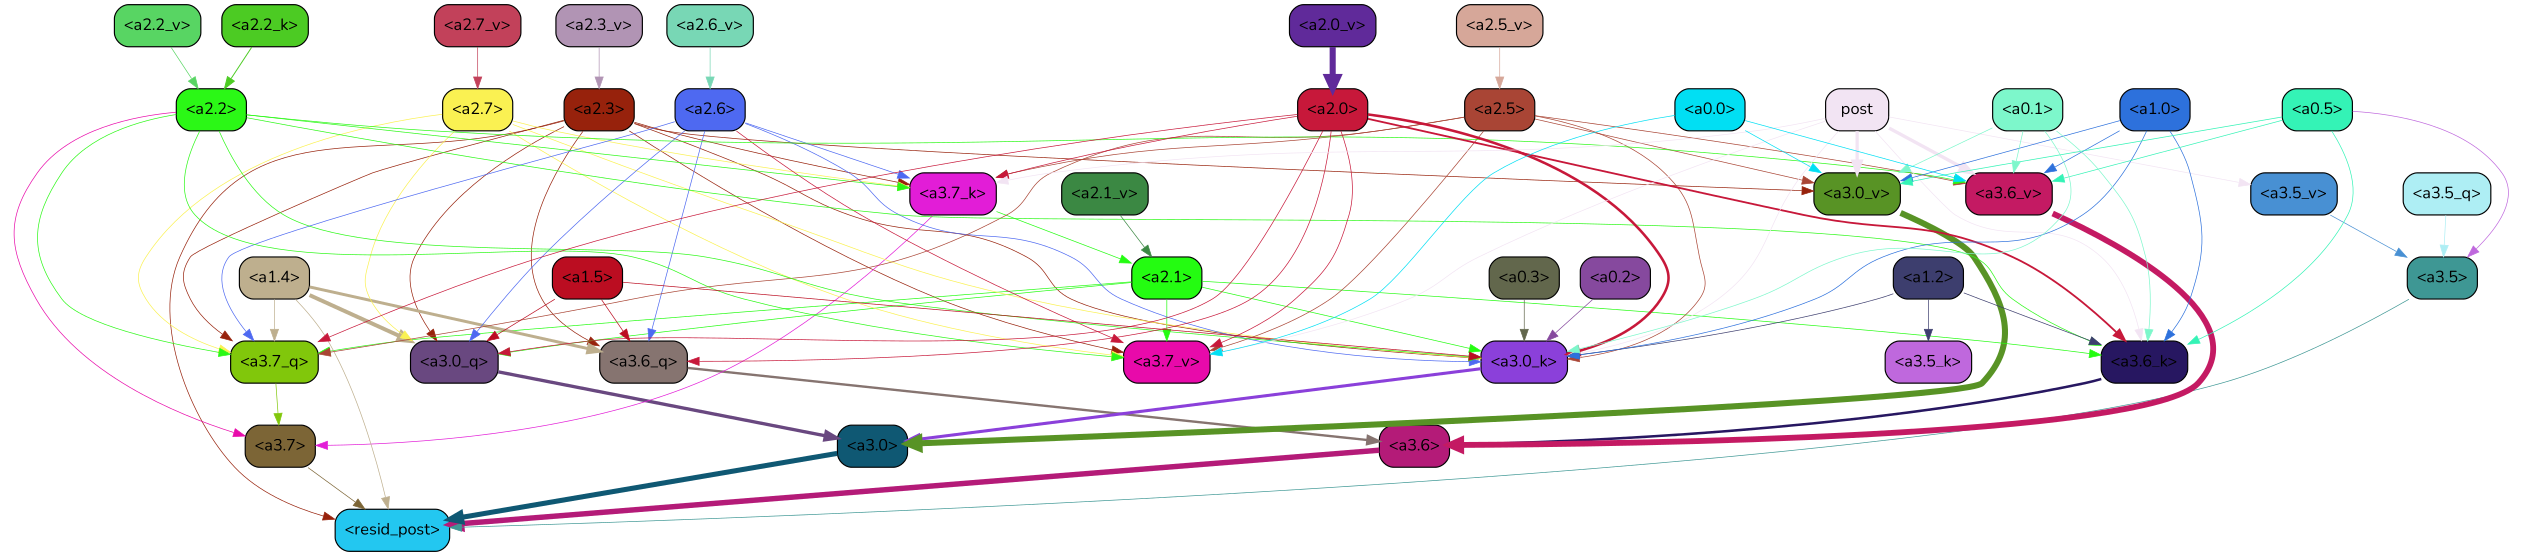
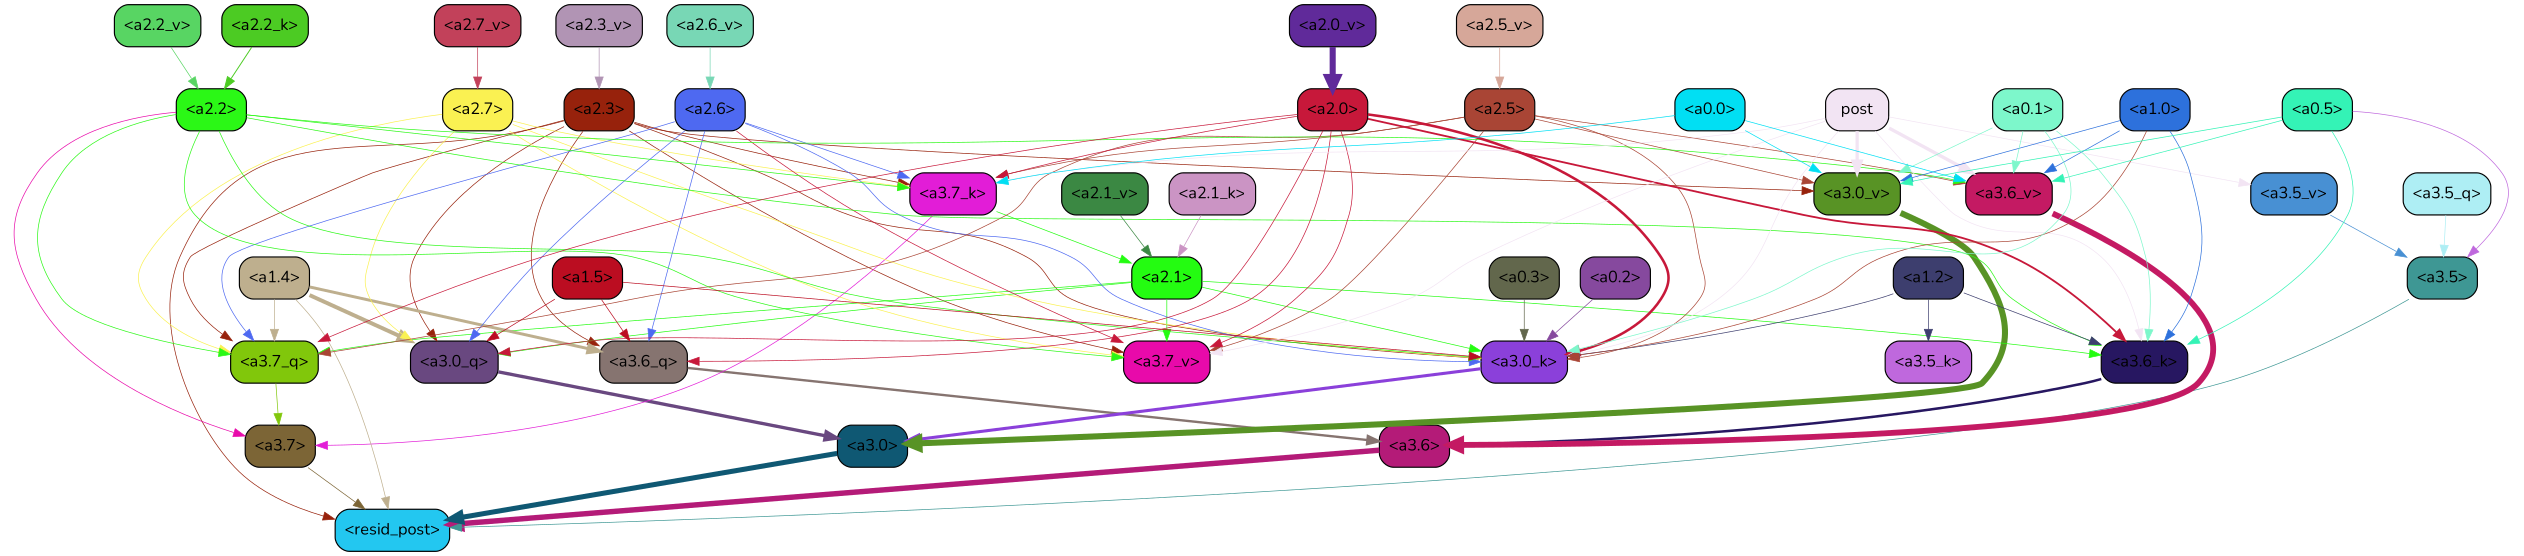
none -> (1212, 194)
(1451, 213) -> (1341, 146)
(1879, 259) -> (1879, 259)
